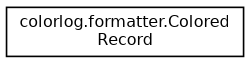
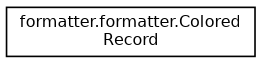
(125, 32) -> (131, 32)
